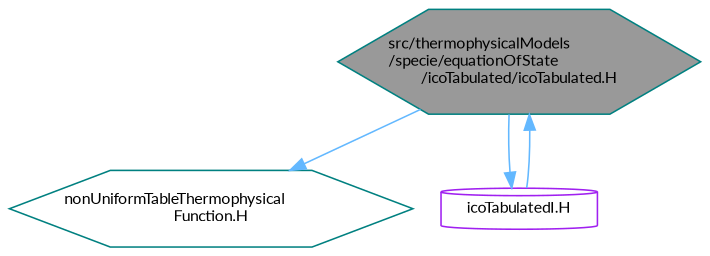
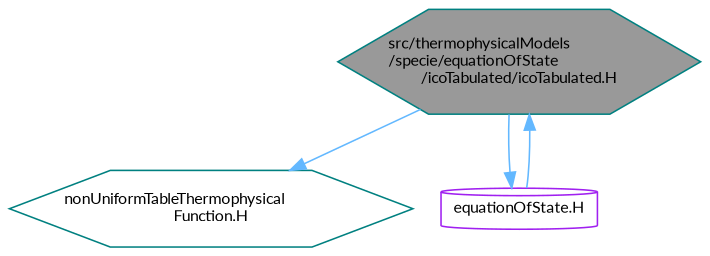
(519, 209) -> (519, 209)
